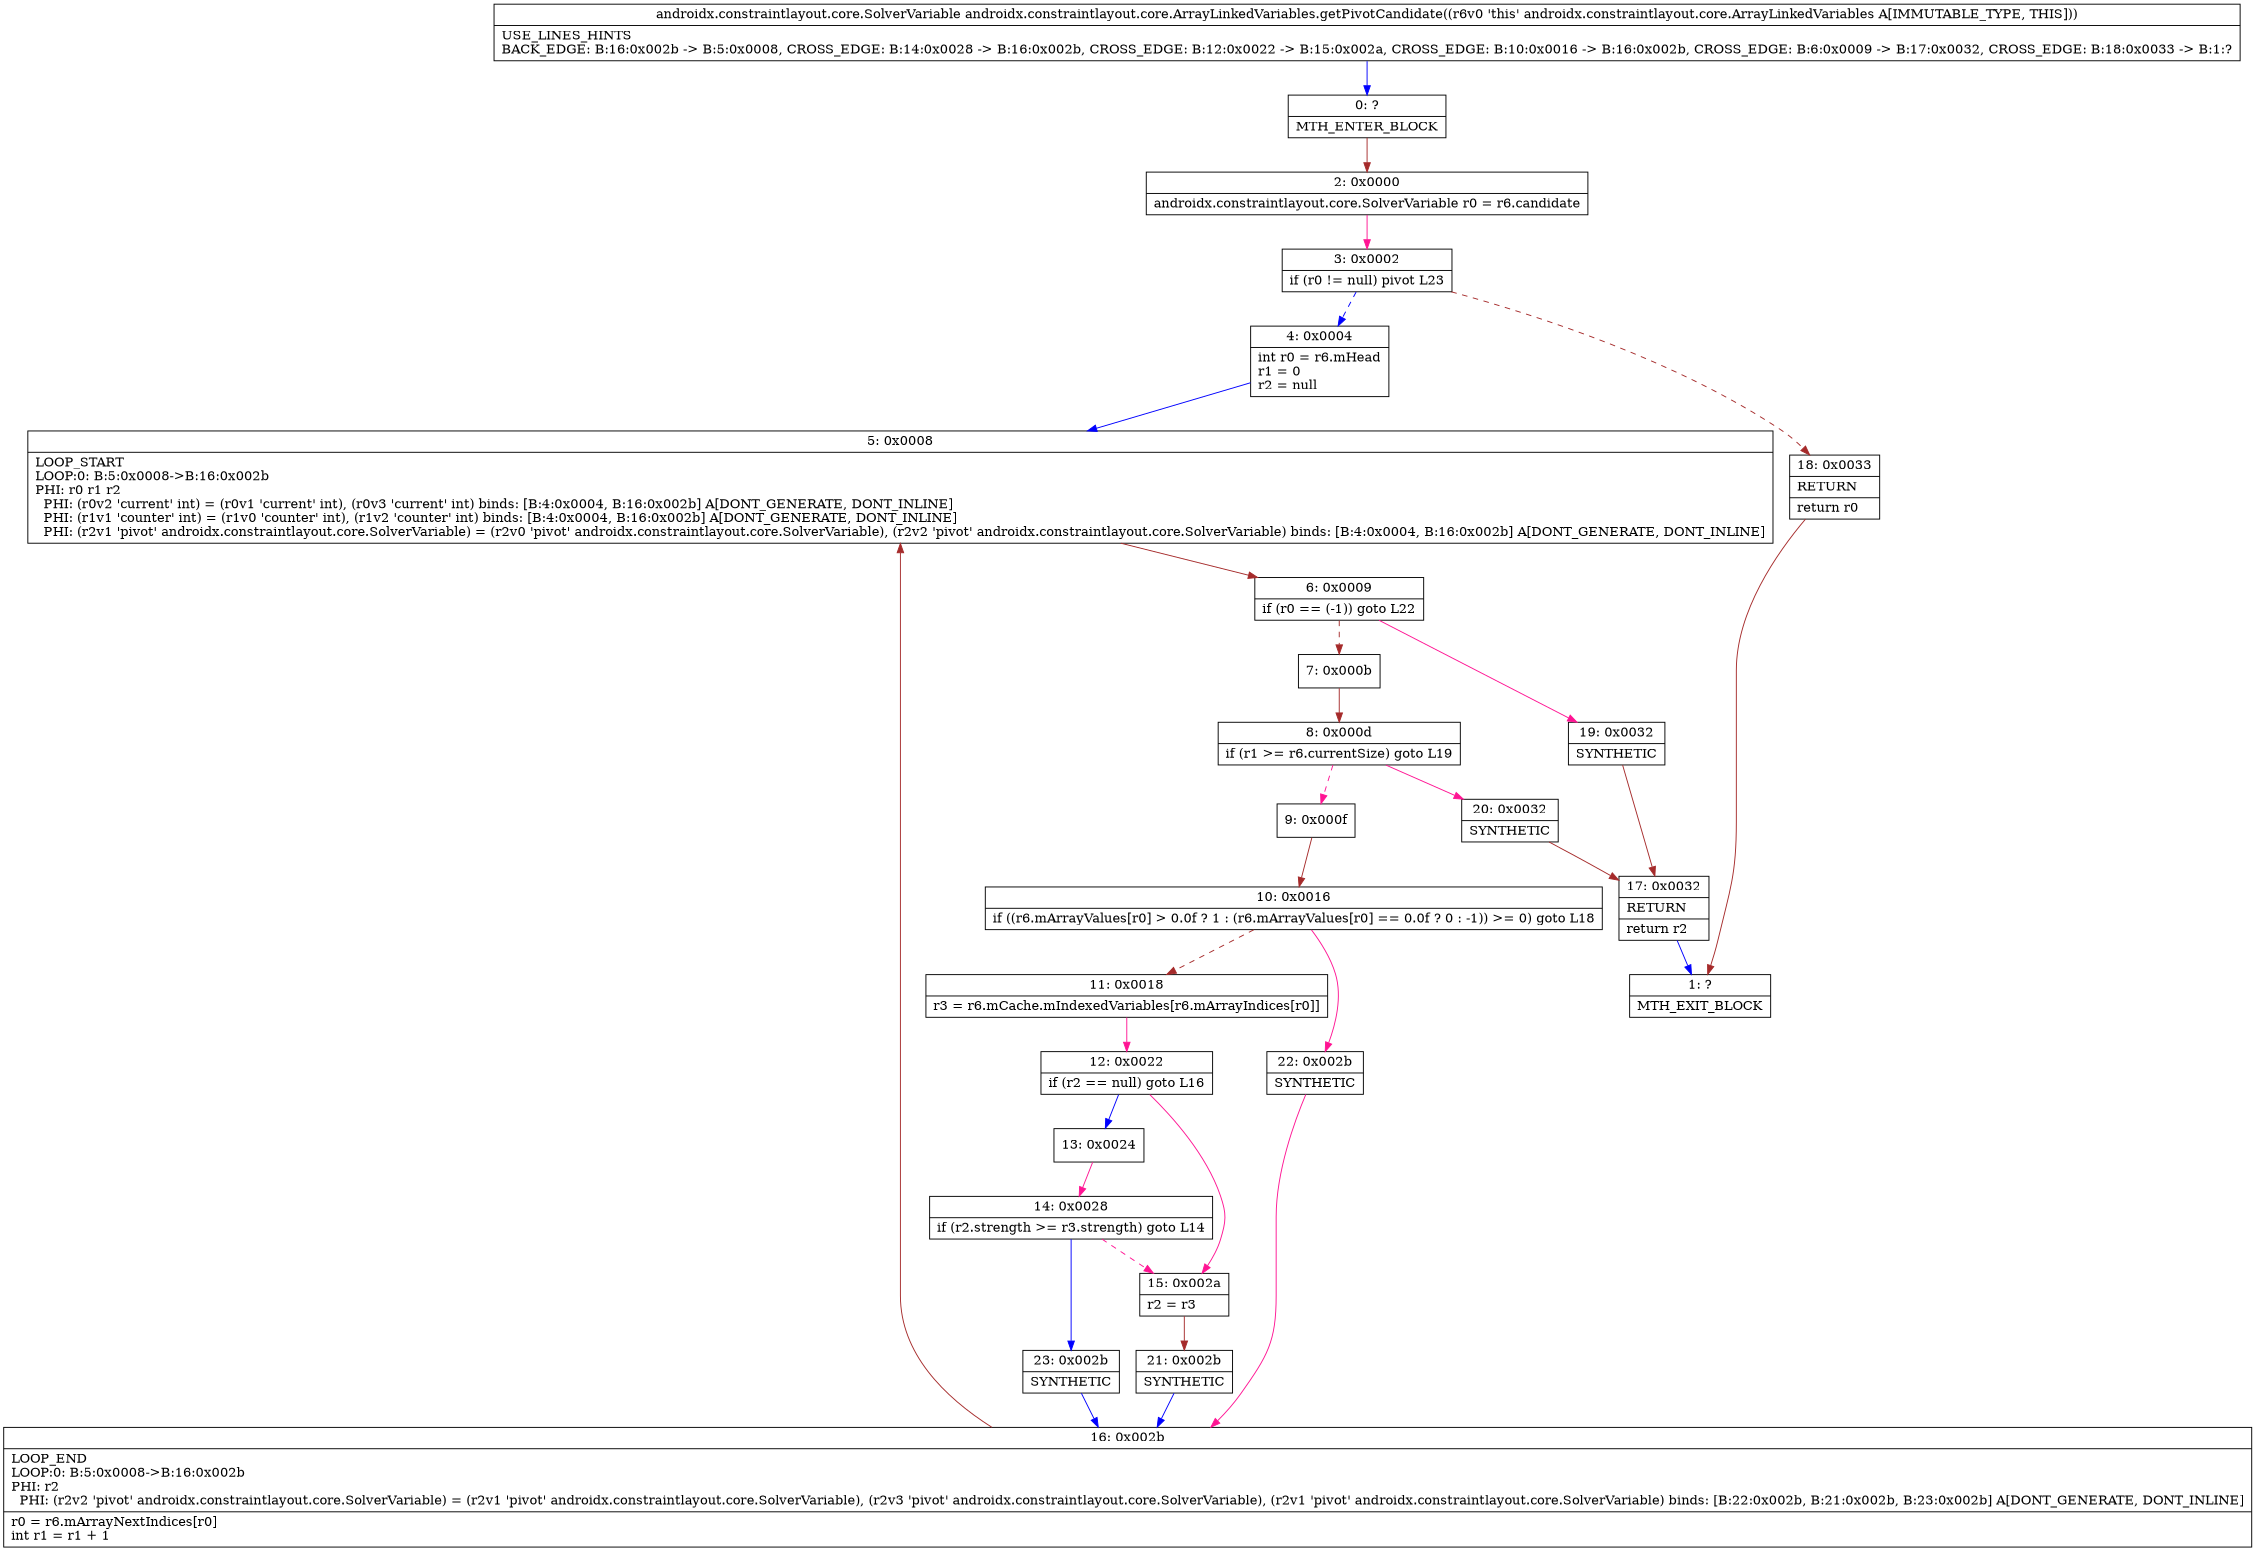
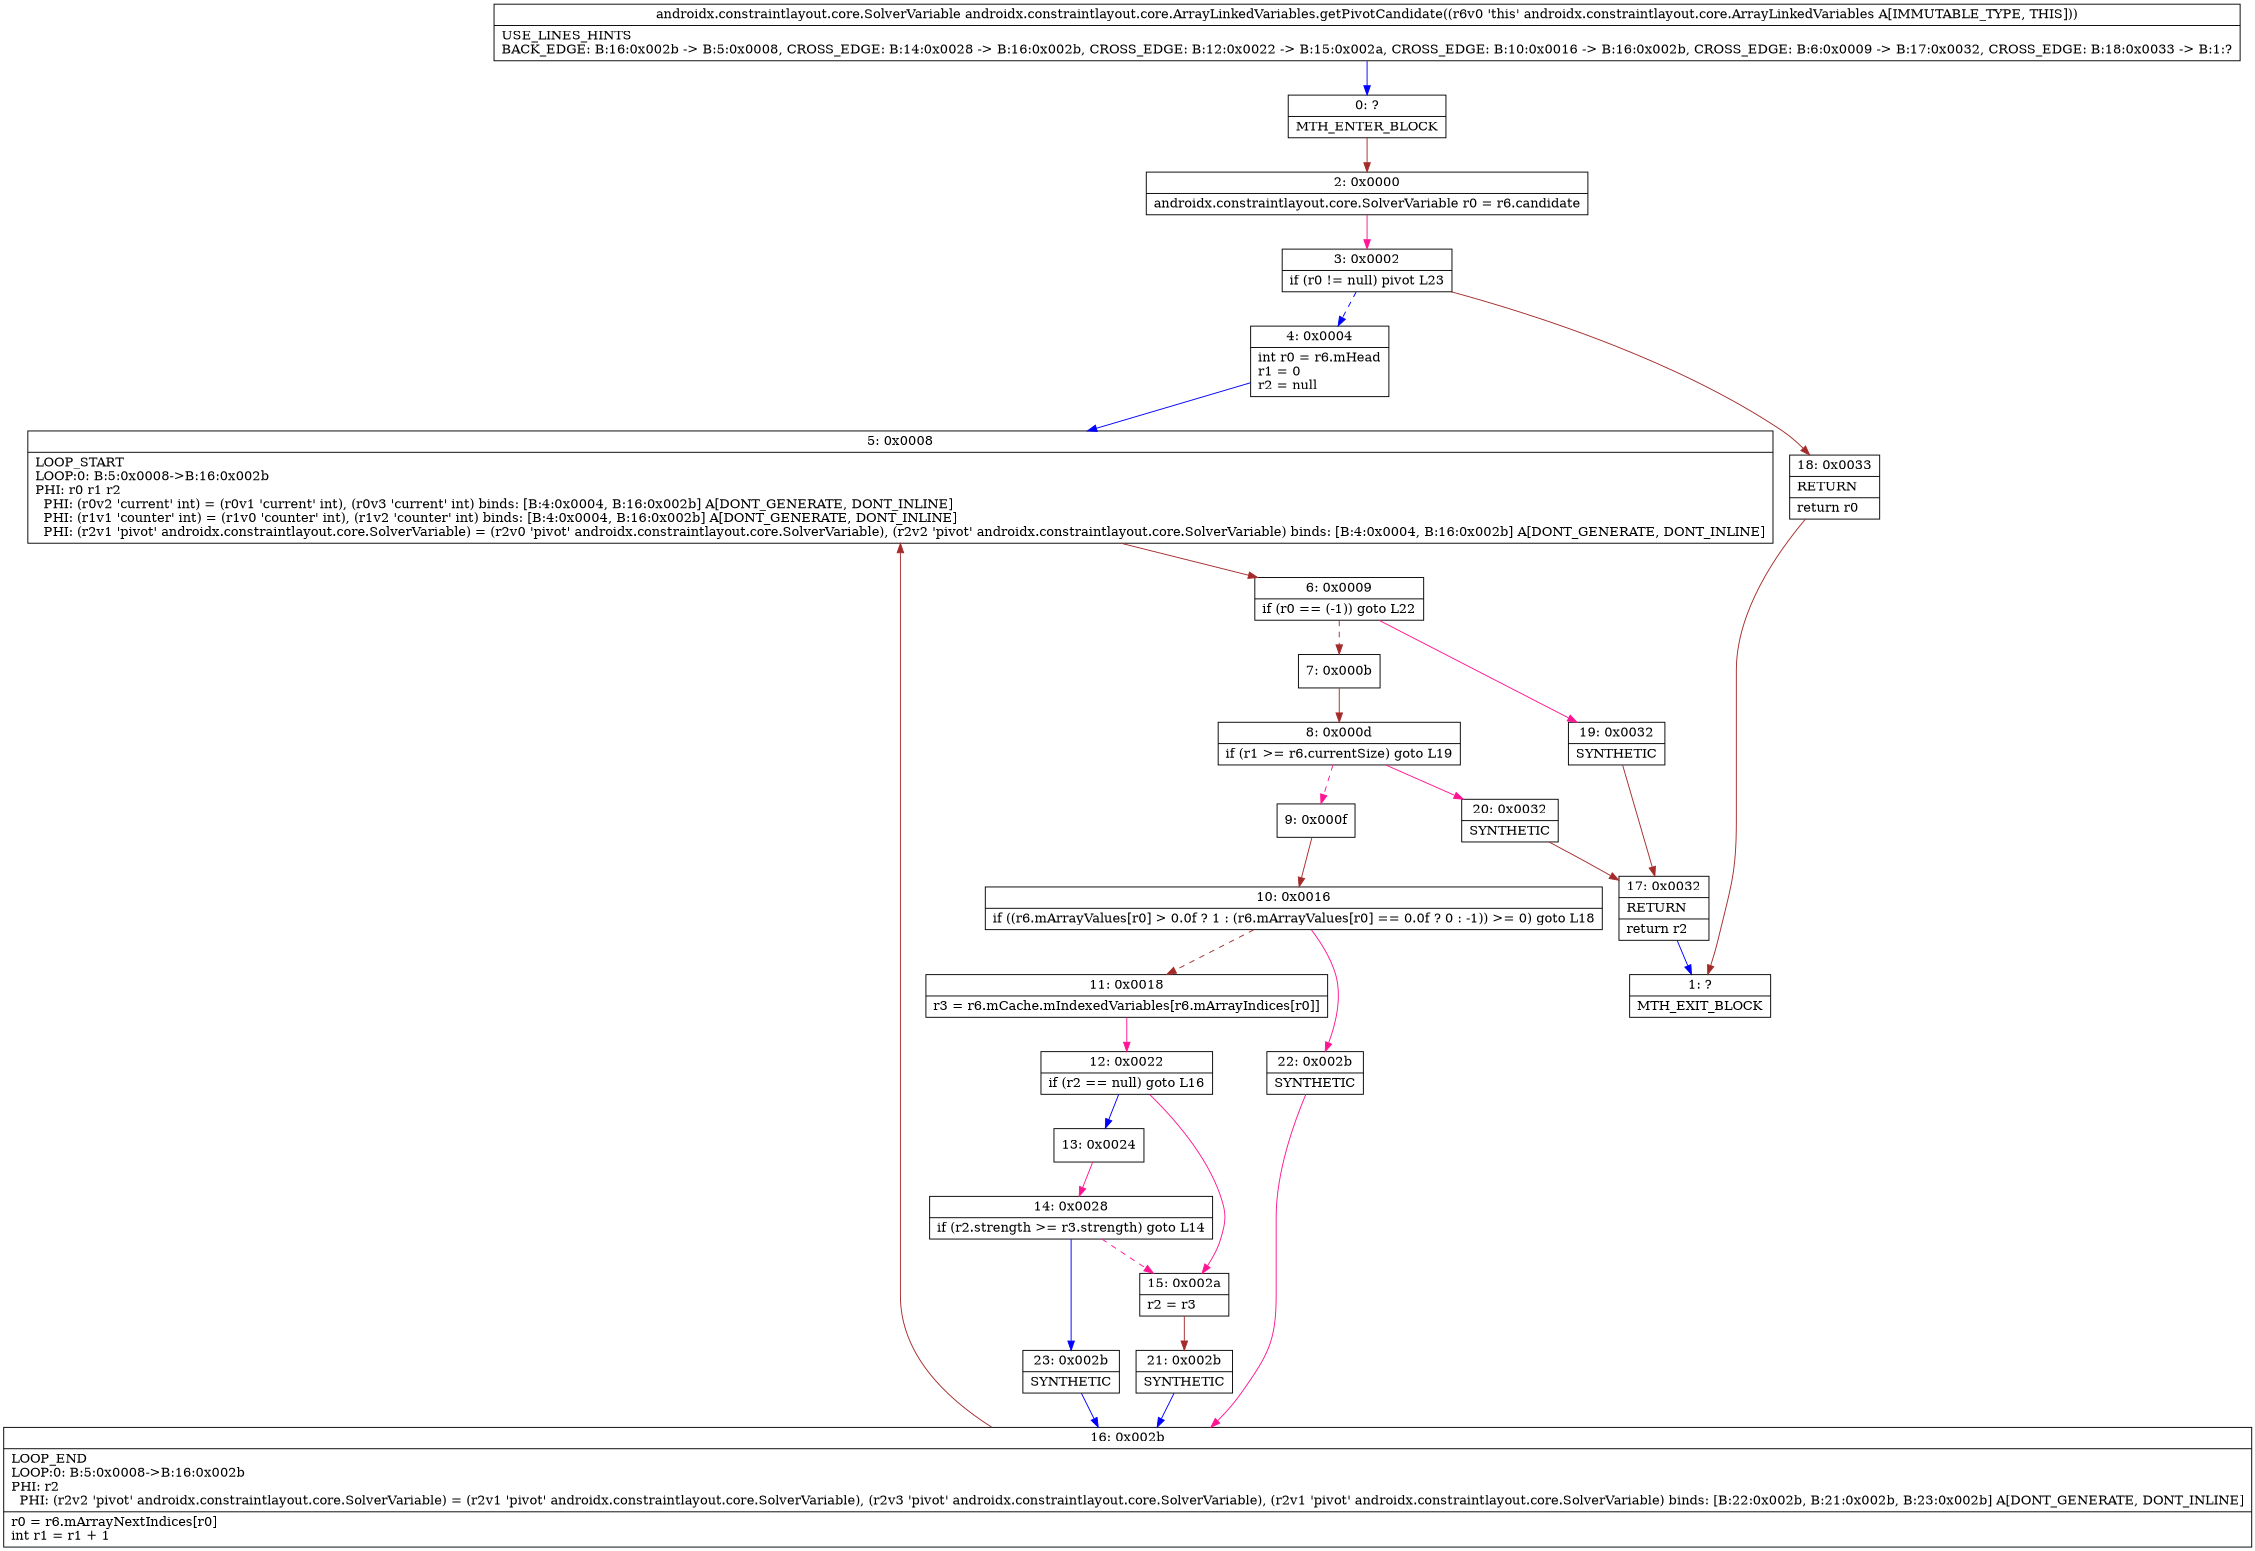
(1635, 354) -> (1635, 354)
